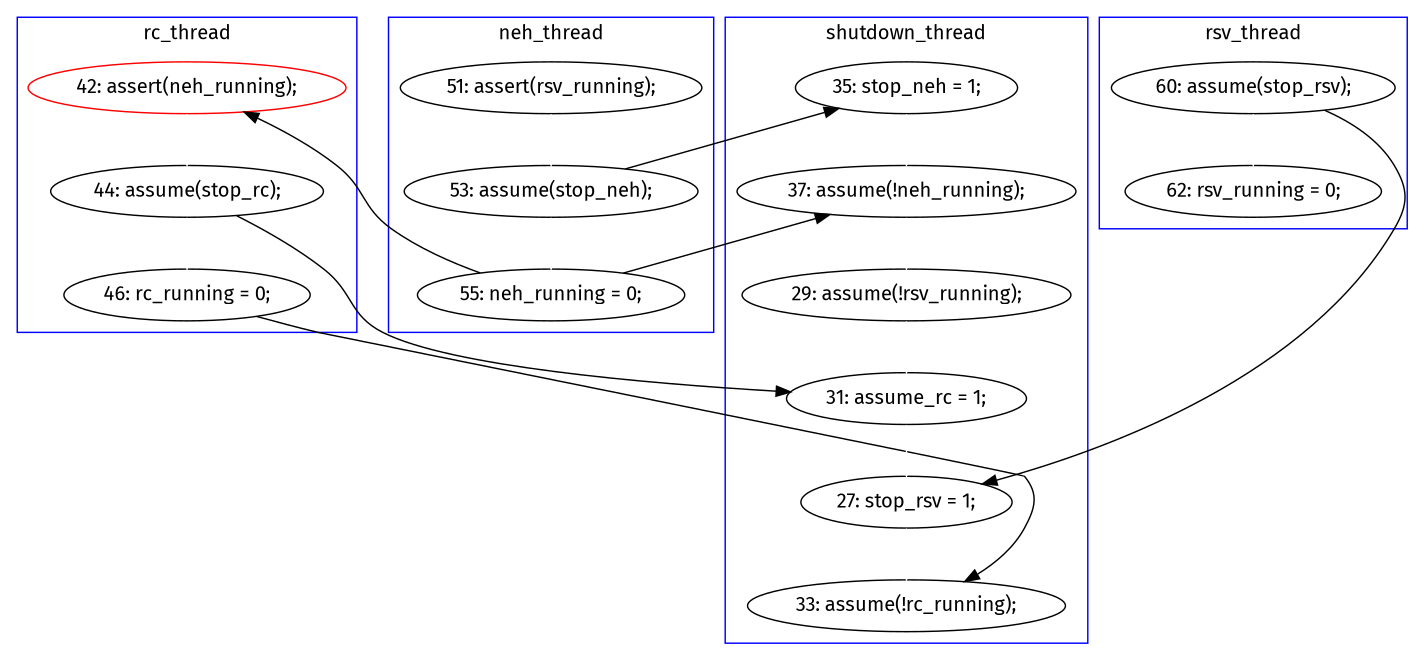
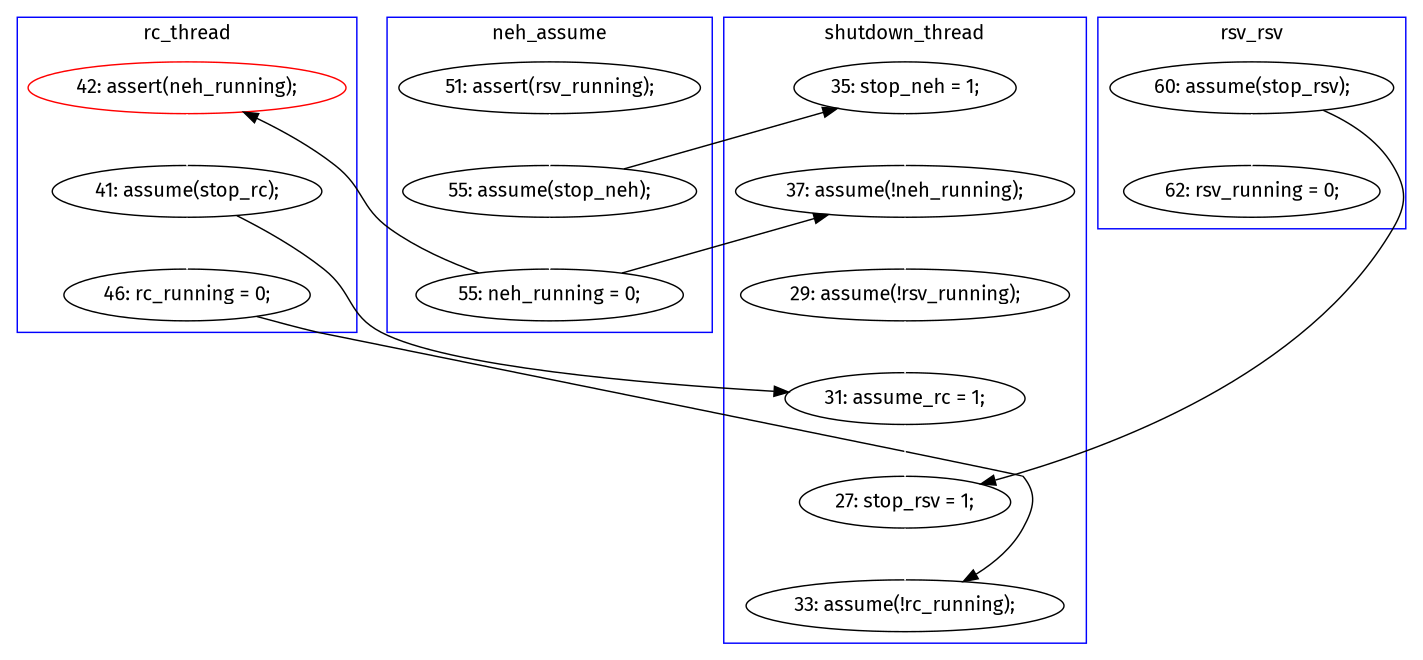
(551, 34) -> (550, 34)
(1253, 34) -> (1252, 34)
(187, 191) -> (187, 191)
(551, 191) -> (550, 191)
